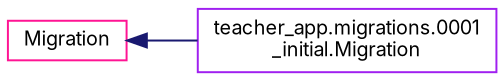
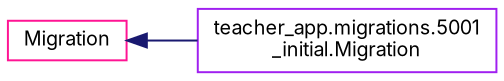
(347, 41) -> (347, 41)
